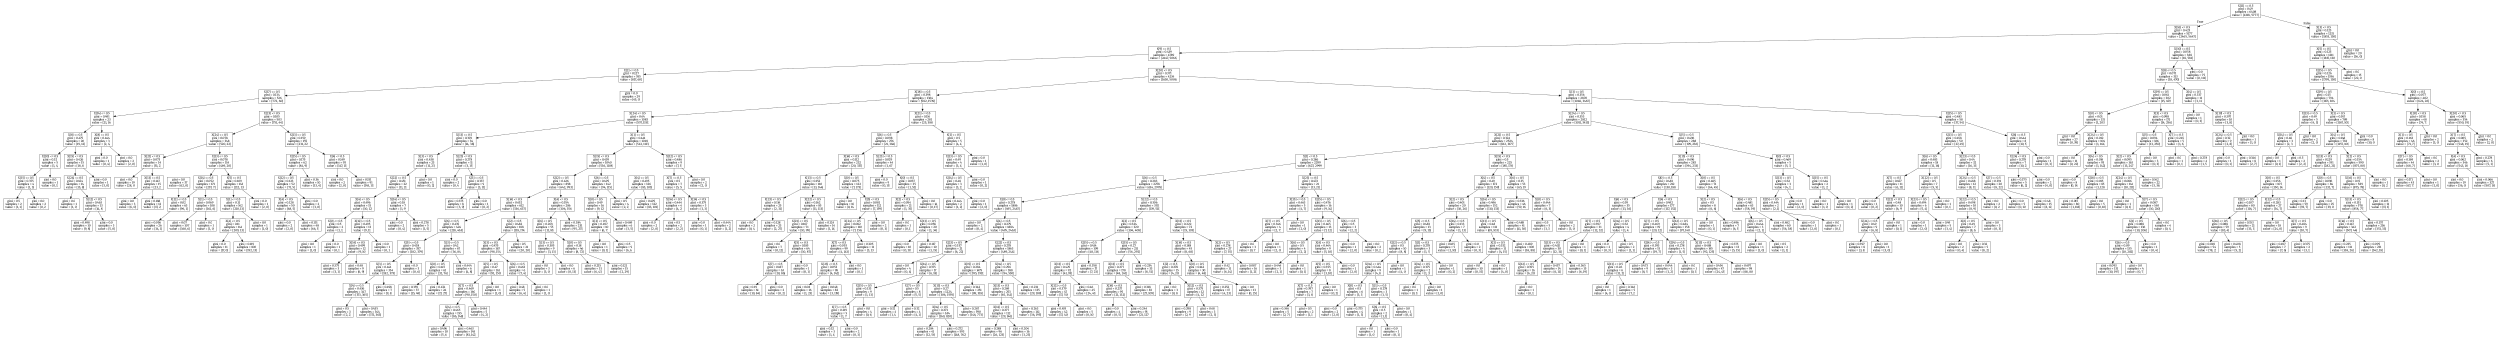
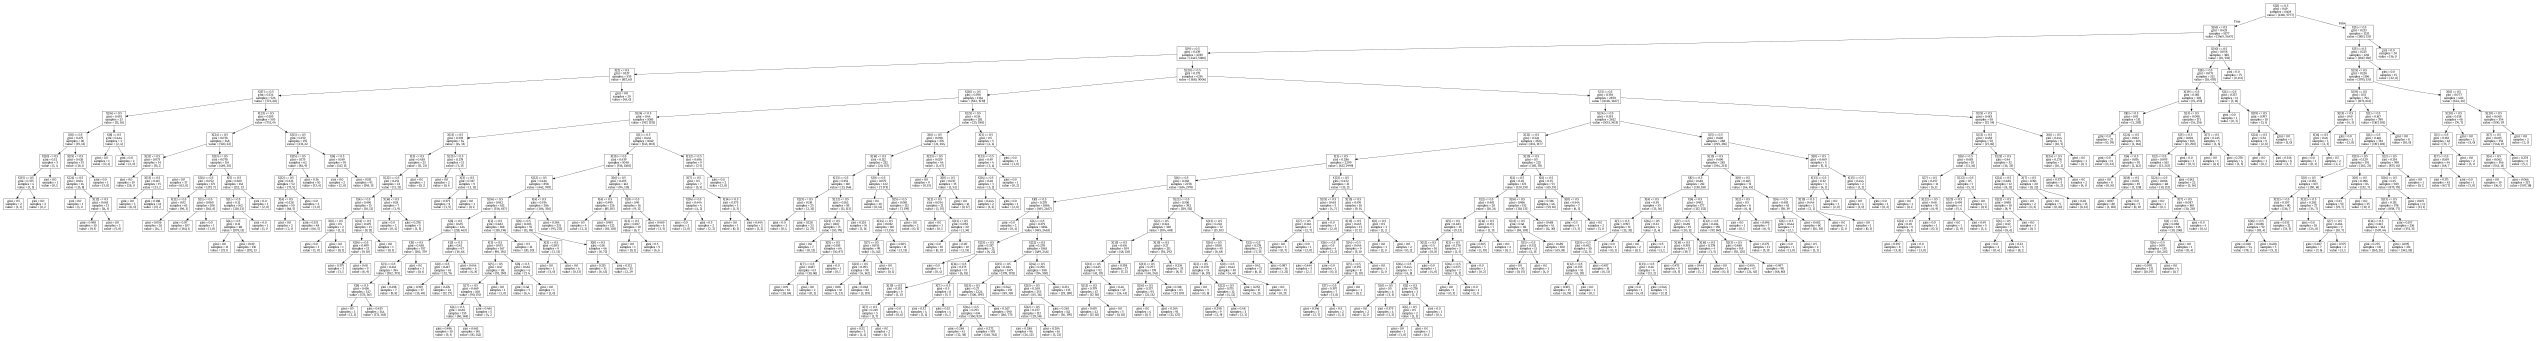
(611, 193) -> (612, 193)
(246, 247) -> (247, 247)
(1565, 258) -> (1568, 279)
